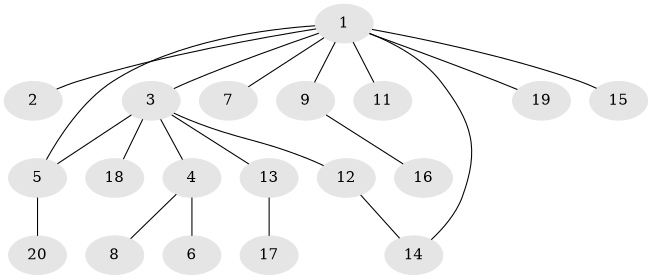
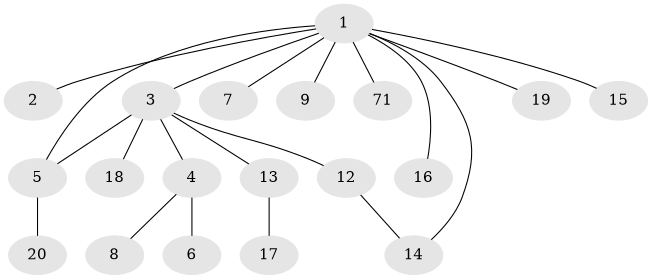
(383, 101) -> (383, 101)
(365, 139) -> (423, 85)
